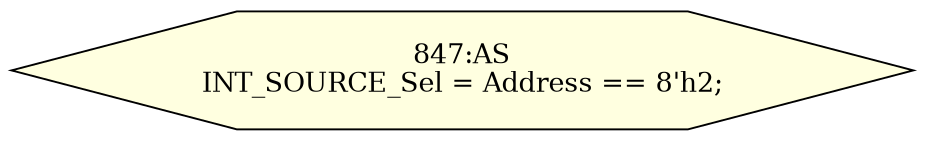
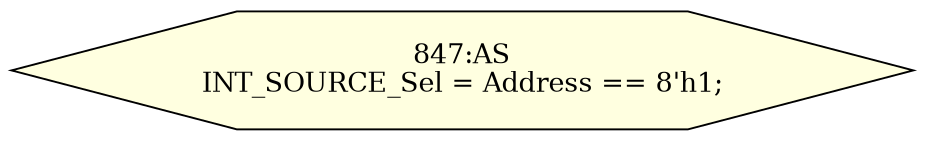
(462, 70) -> (462, 70)
